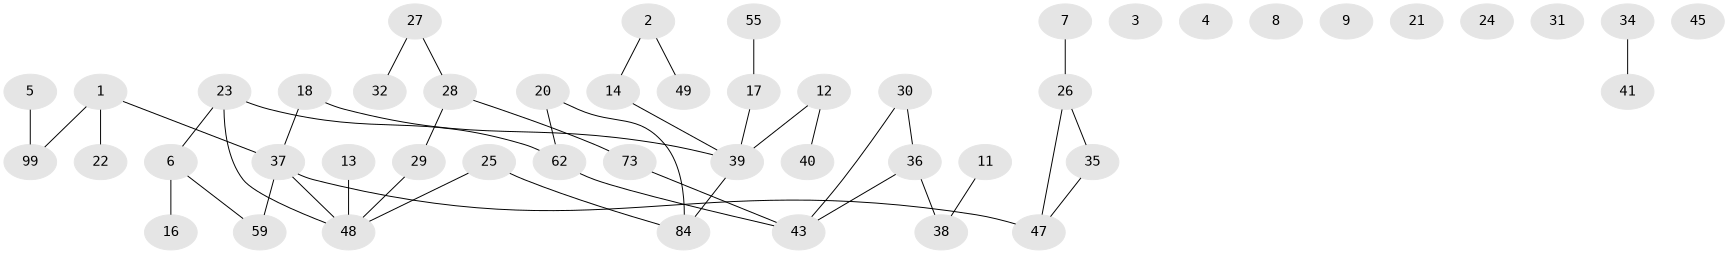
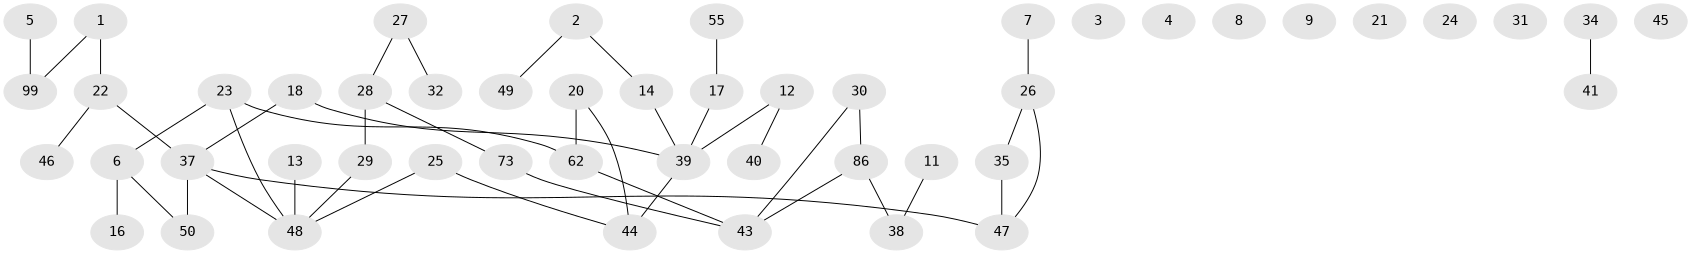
(190, 127) -> (144, 127)
none -> (47, 162)
(915, 162) -> (861, 162)
(260, 232) -> (187, 232)
(683, 232) -> (630, 232)
